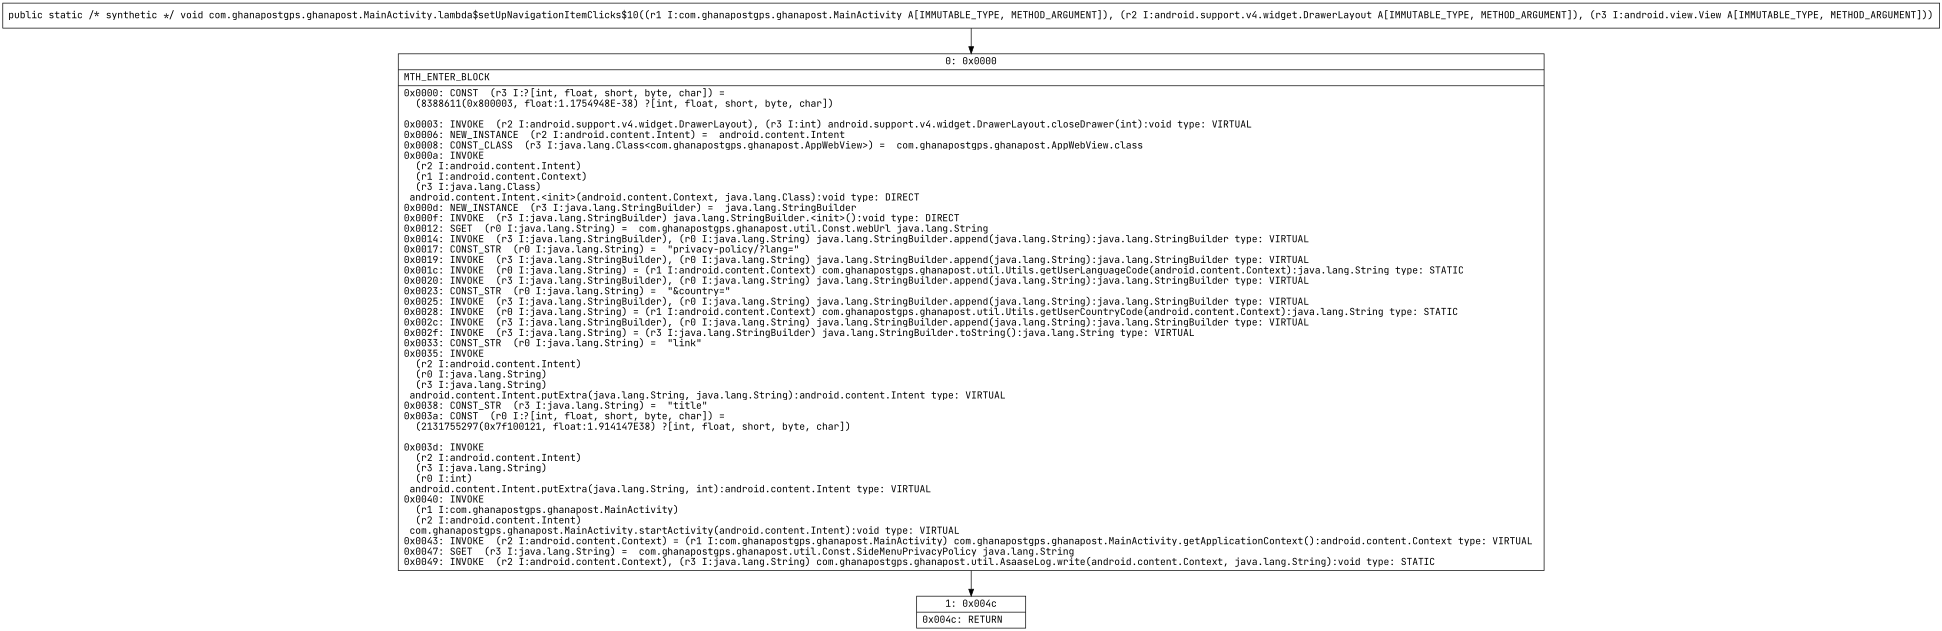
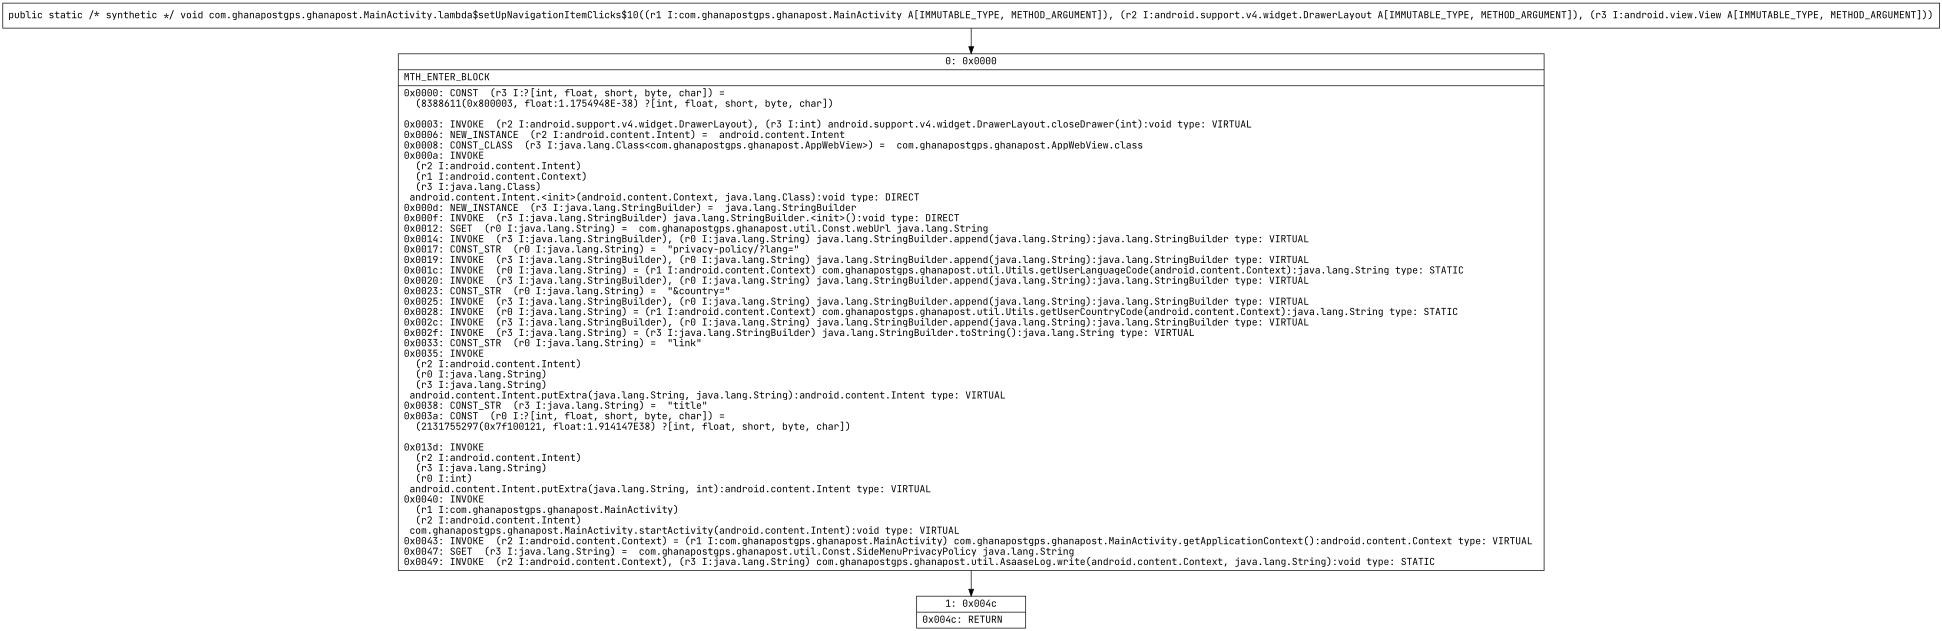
(450, 448) -> (450, 448)
